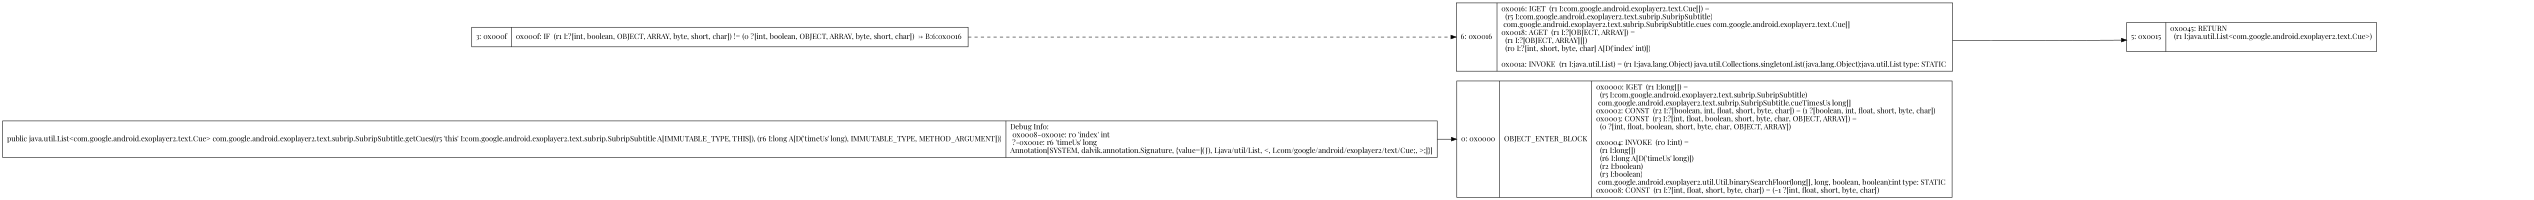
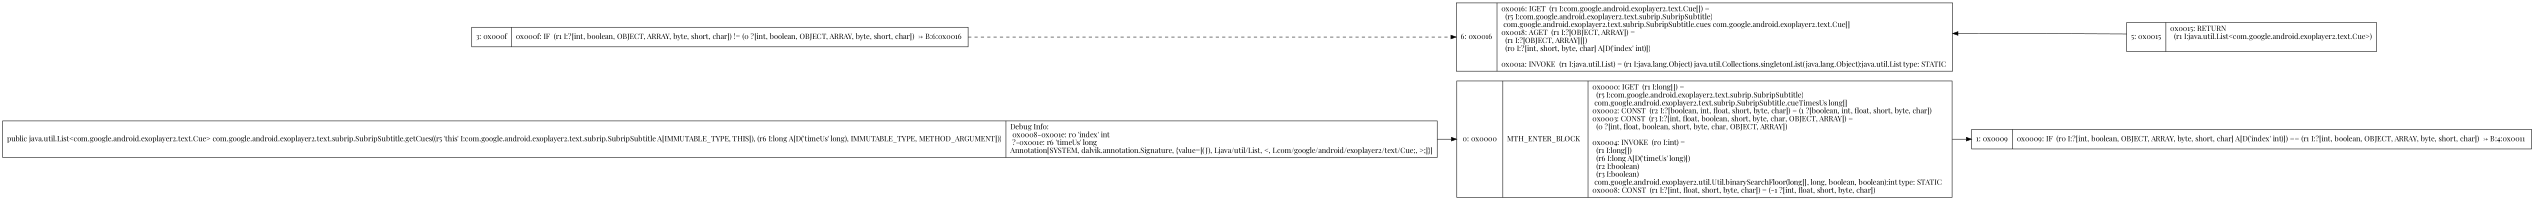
(2201, 29) -> (2200, 29)
(2037, 41) -> (2042, 34)
(1546, 139) -> (1544, 139)
none -> (2252, 139)
